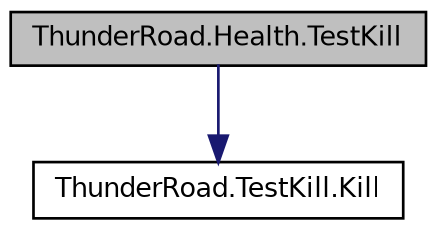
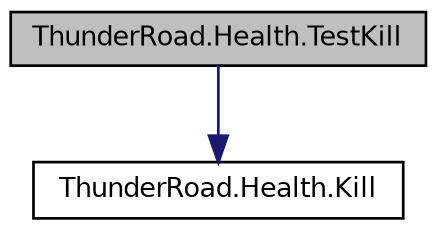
(218, 190) -> (218, 190)
